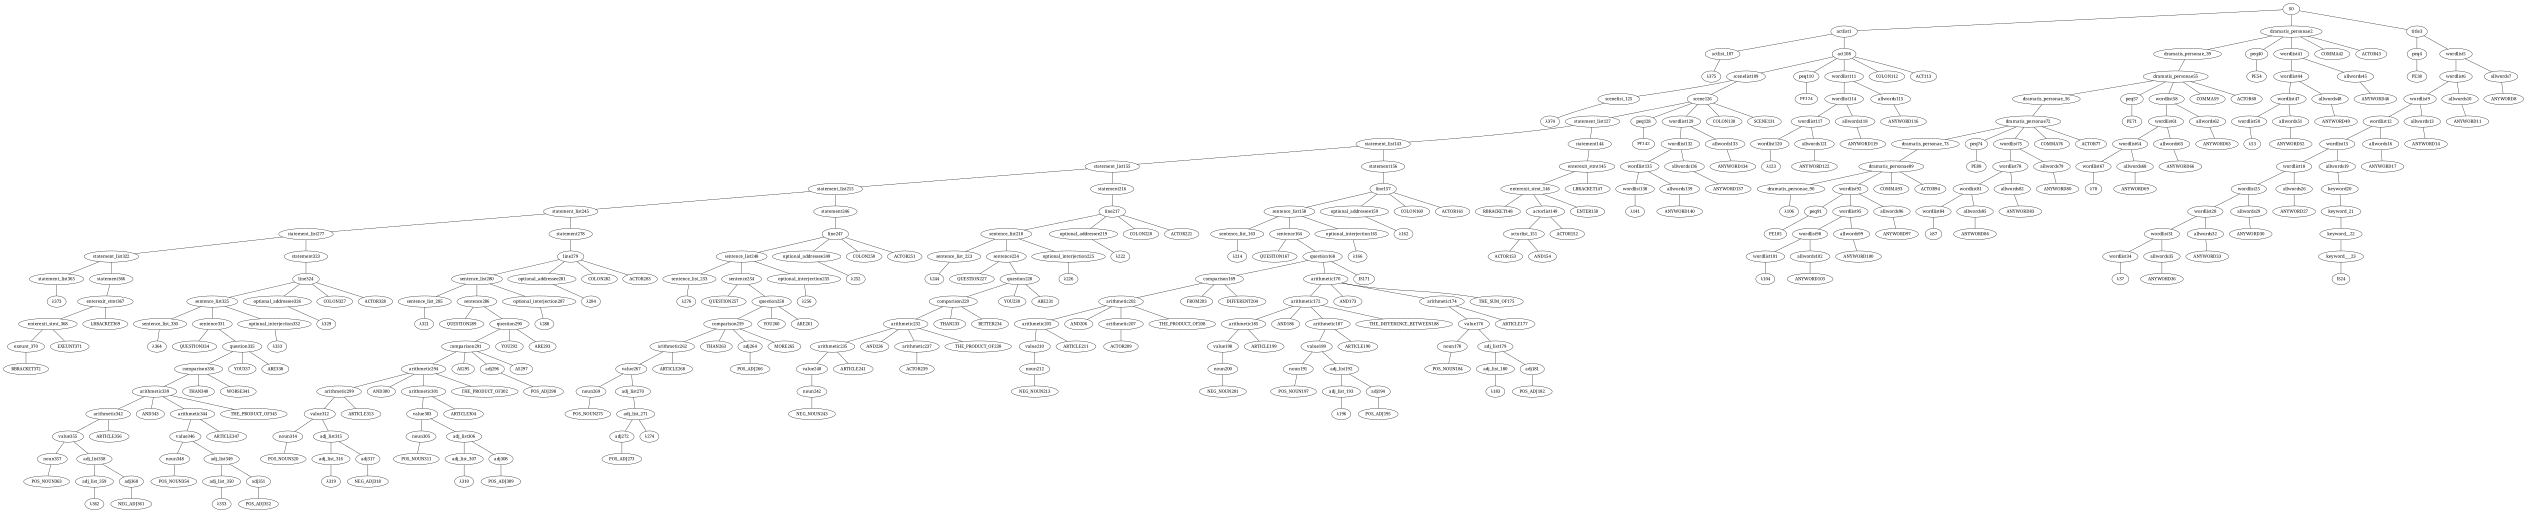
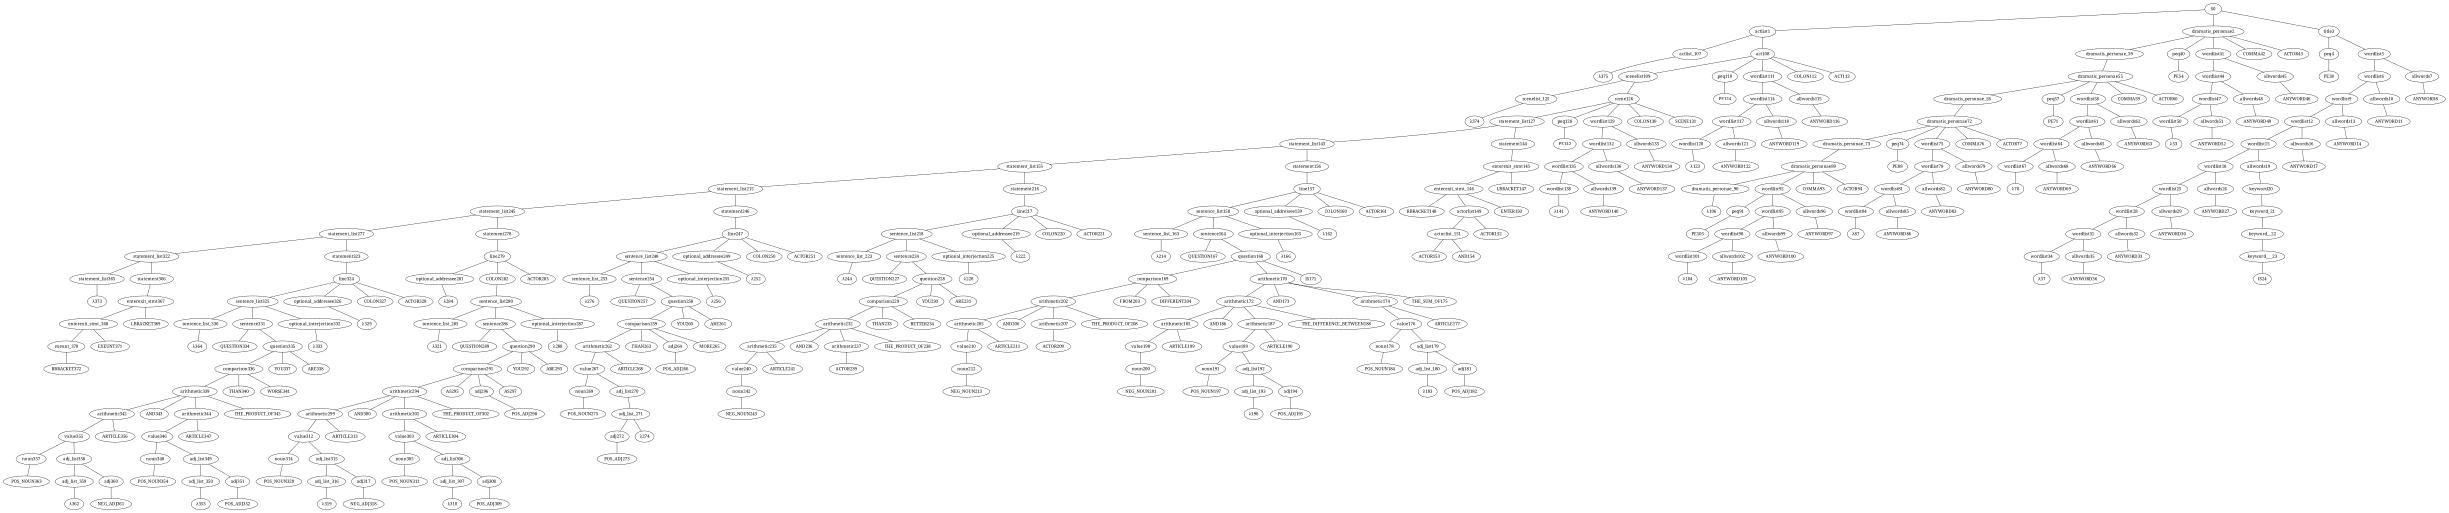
(527, 267) -> (497, 290)
